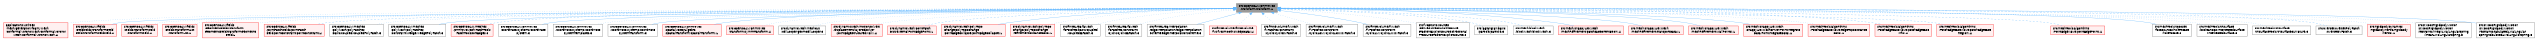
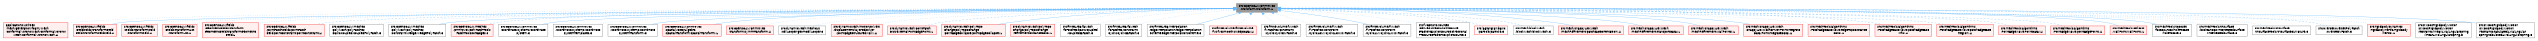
(1491, 30) -> (1491, 30)
none -> (2022, 30)
none -> (2128, 30)
